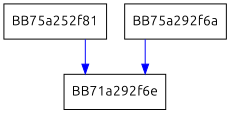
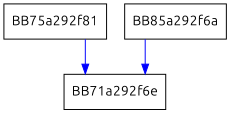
(55, 22) -> (55, 22)
(176, 22) -> (176, 22)
